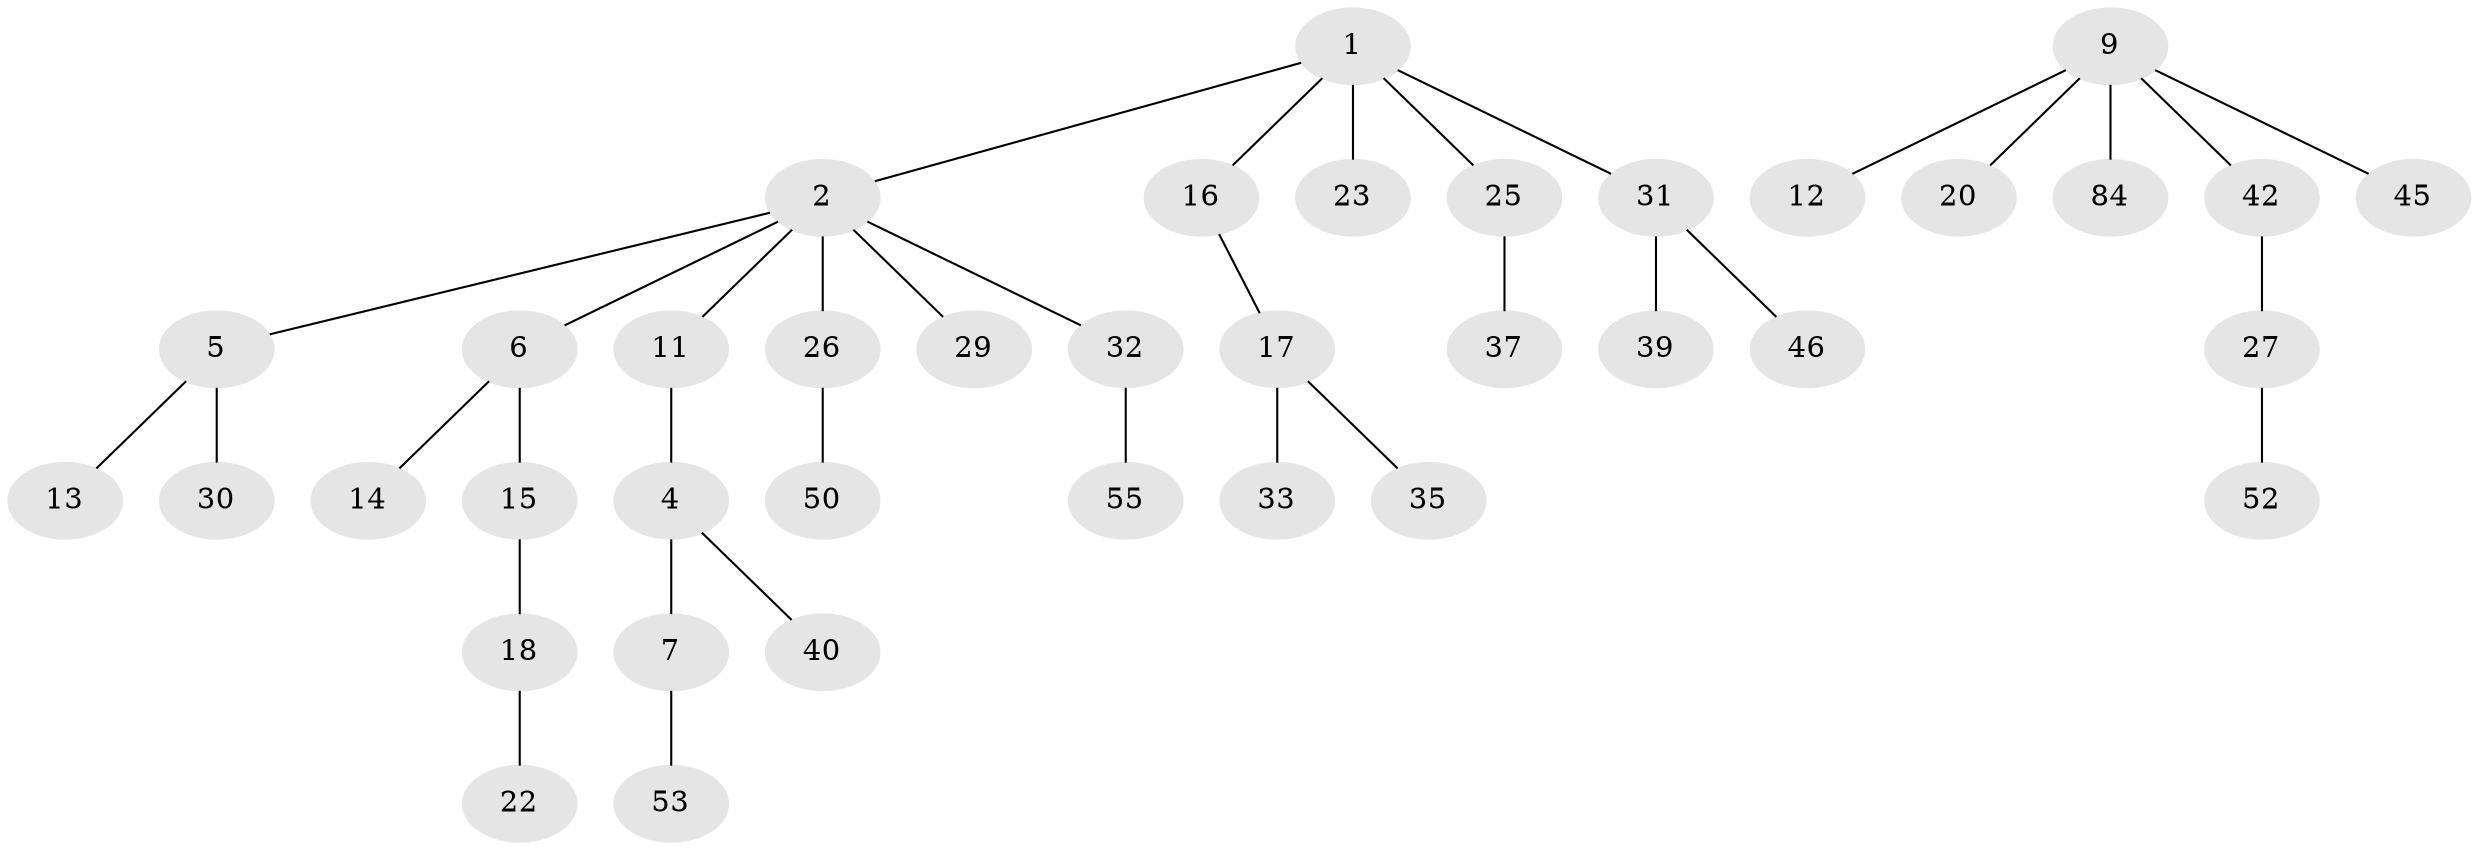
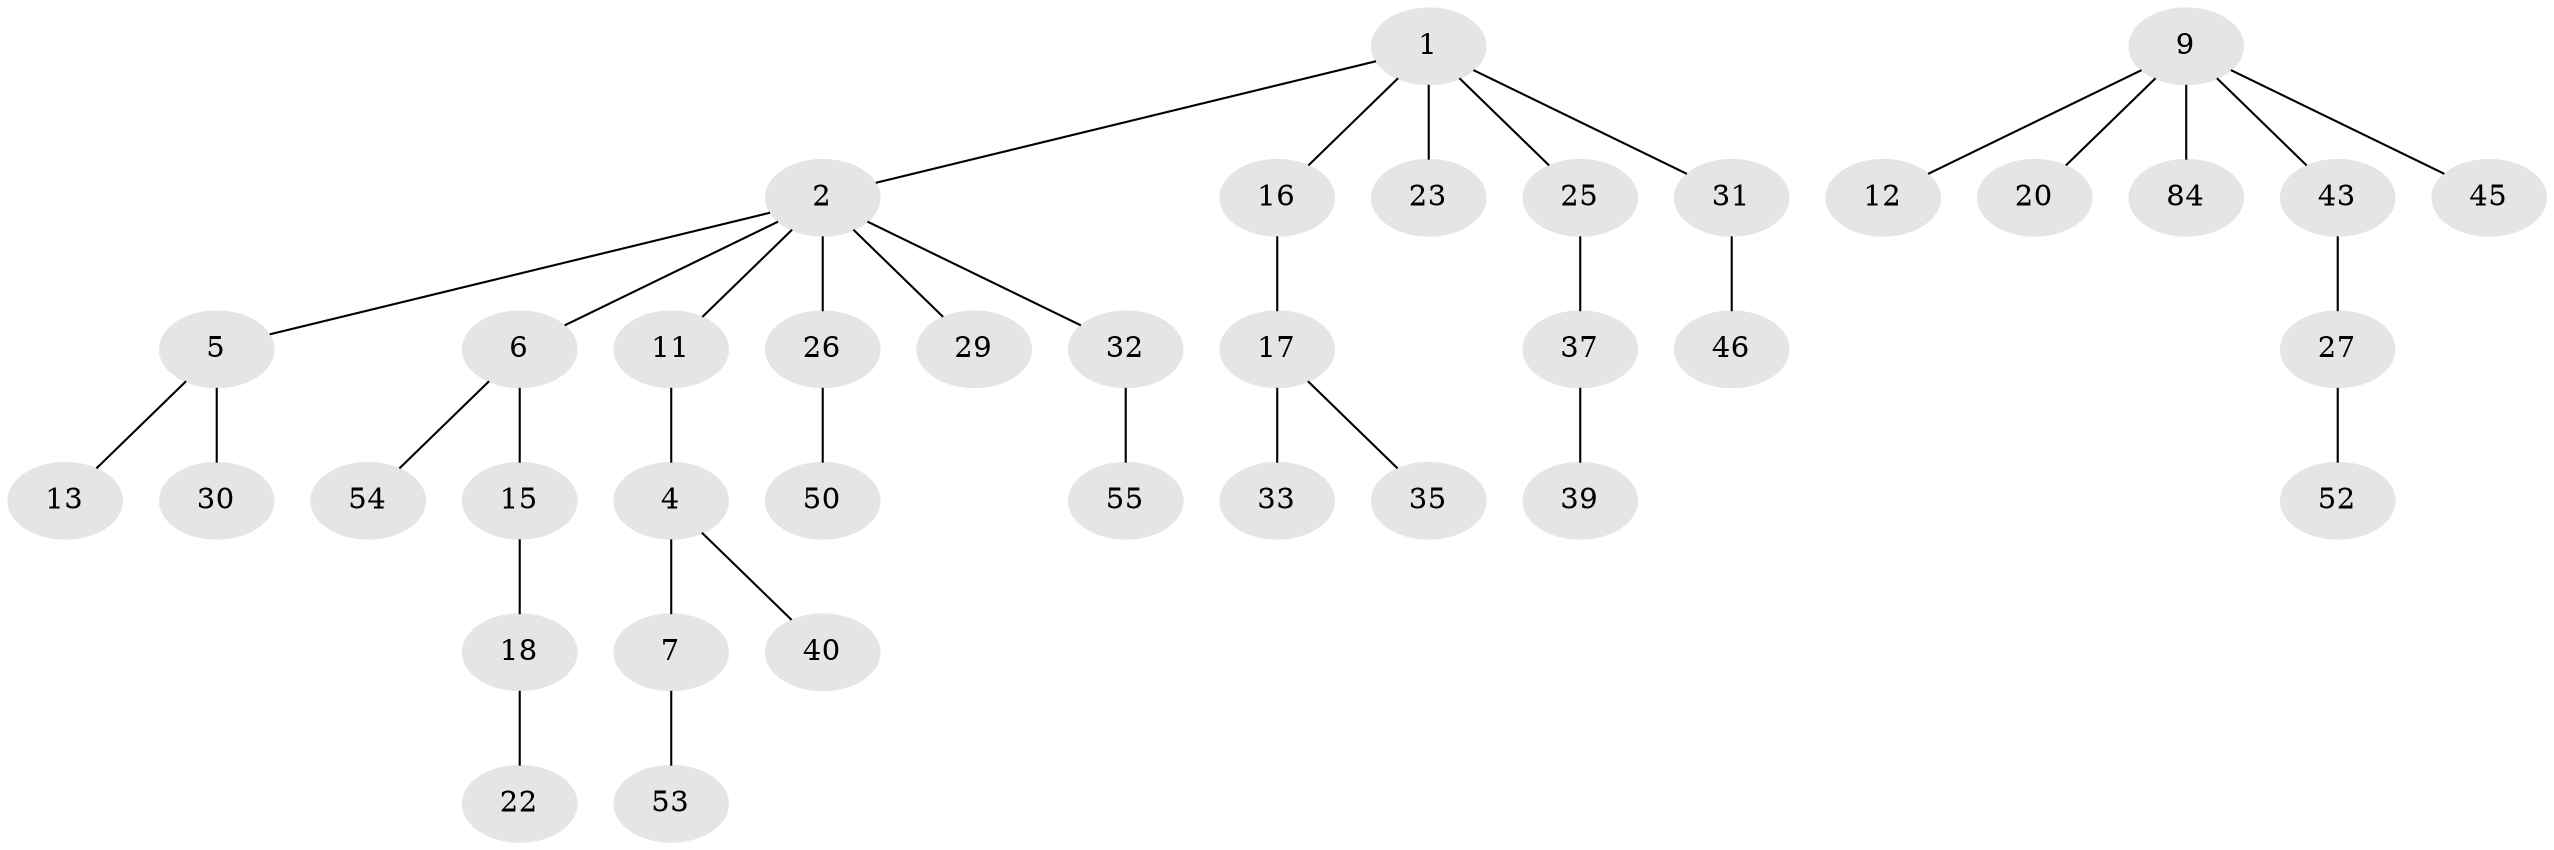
(2262, 198) -> (2338, 198)
(1656, 274) -> (1580, 425)
(368, 501) -> (368, 501)
